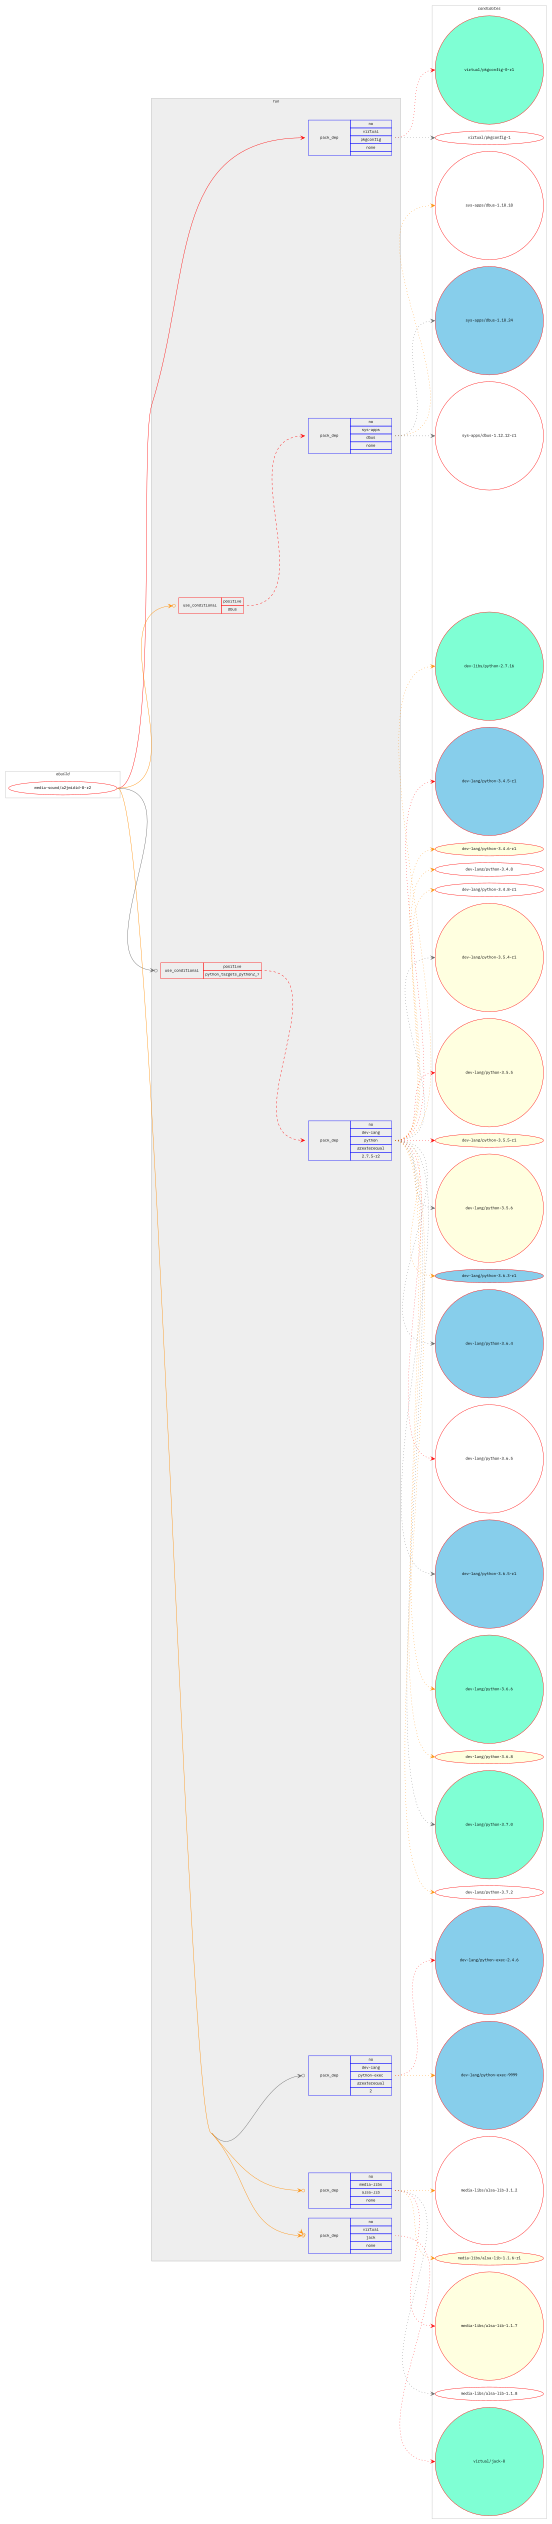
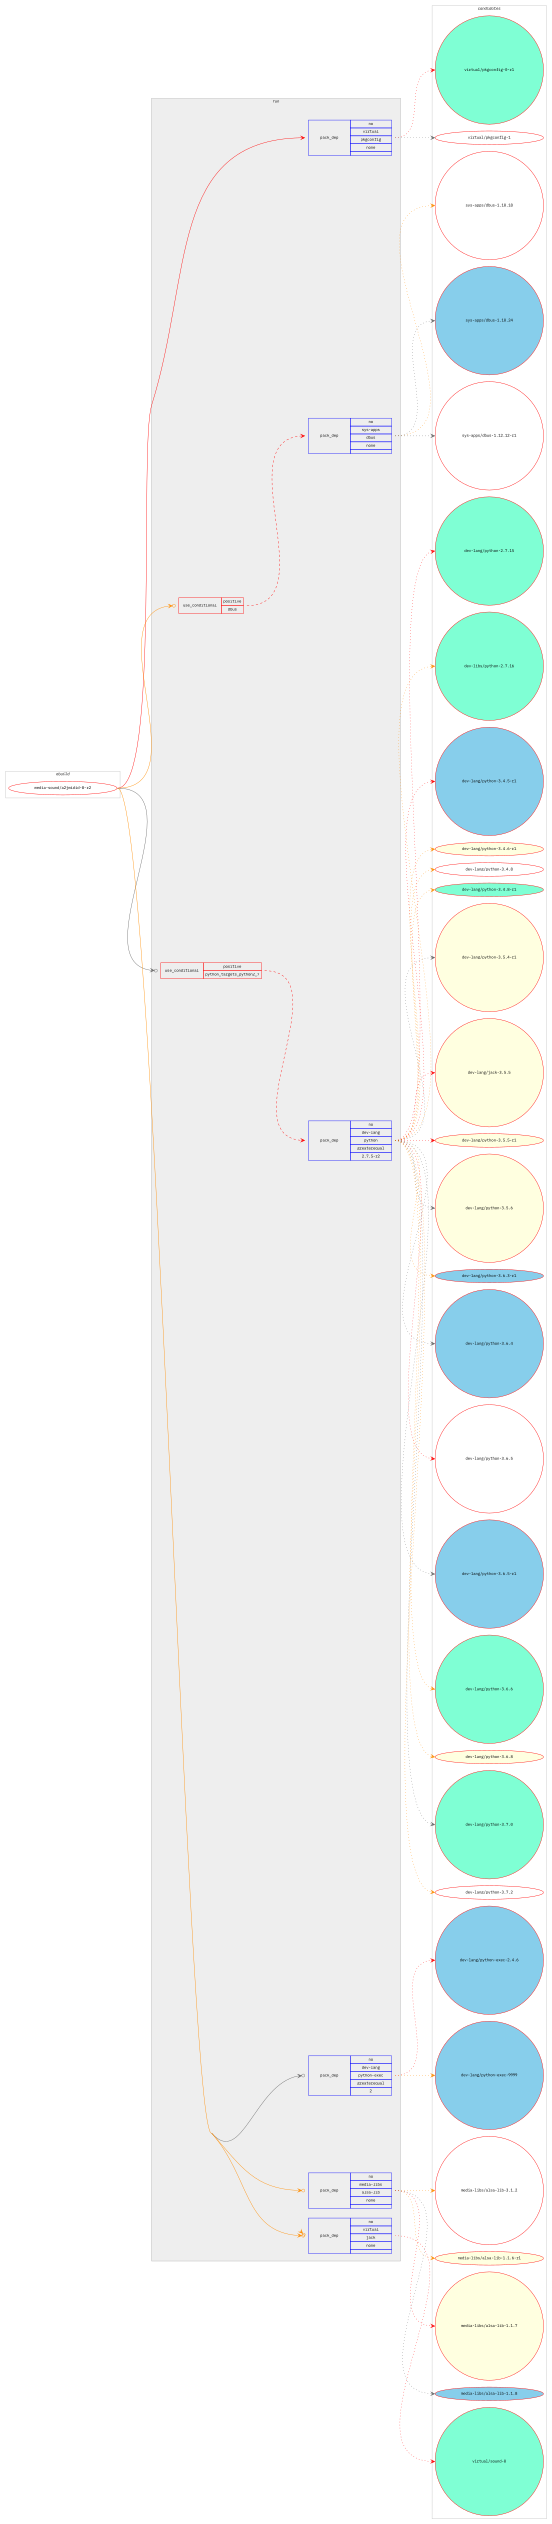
none -> (489, 551)
(489, 890) -> (489, 890)
(489, 1073) -> (489, 1073)
(489, 2394) -> (489, 2394)
(489, 2462) -> (489, 2462)
